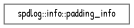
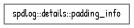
(67, 14) -> (67, 14)
